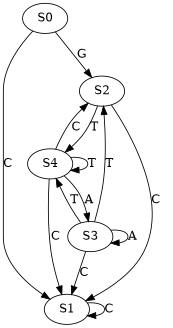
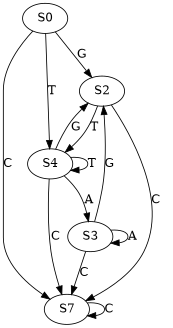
(76, 128) -> (76, 128)
(110, 164) -> (110, 164)
(69, 205) -> (48, 87)
(67, 309) -> (67, 309)
